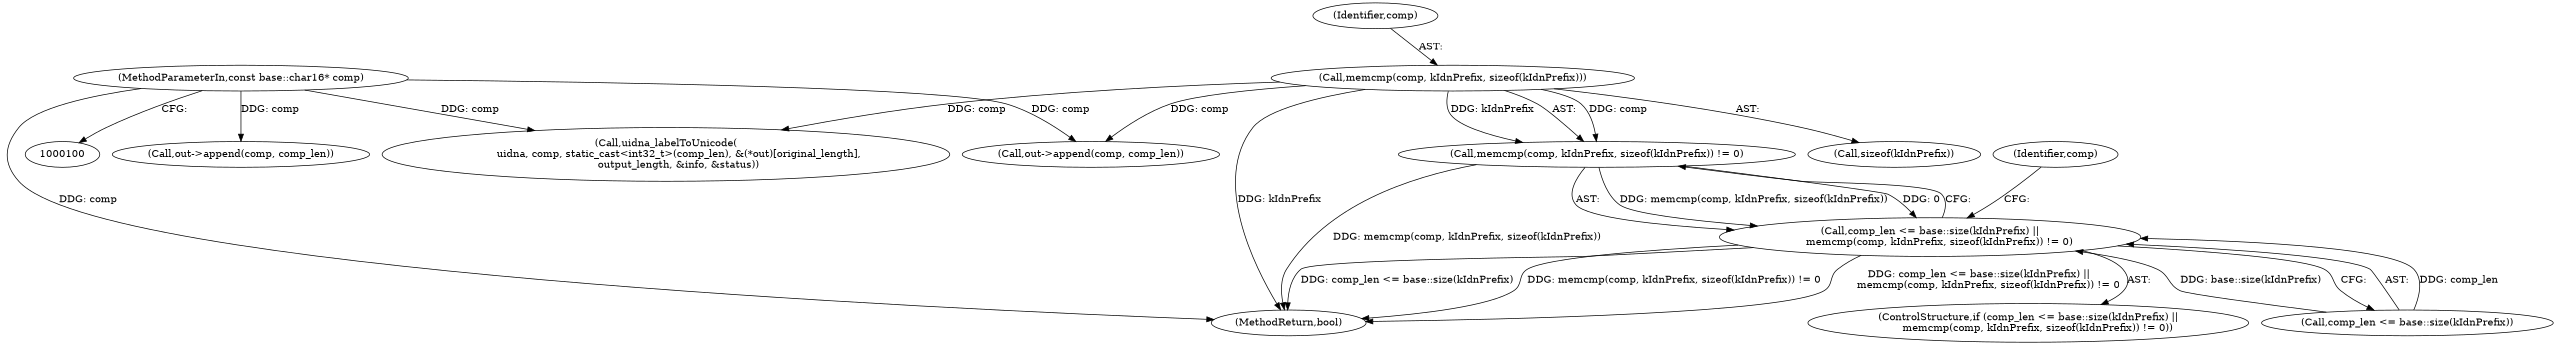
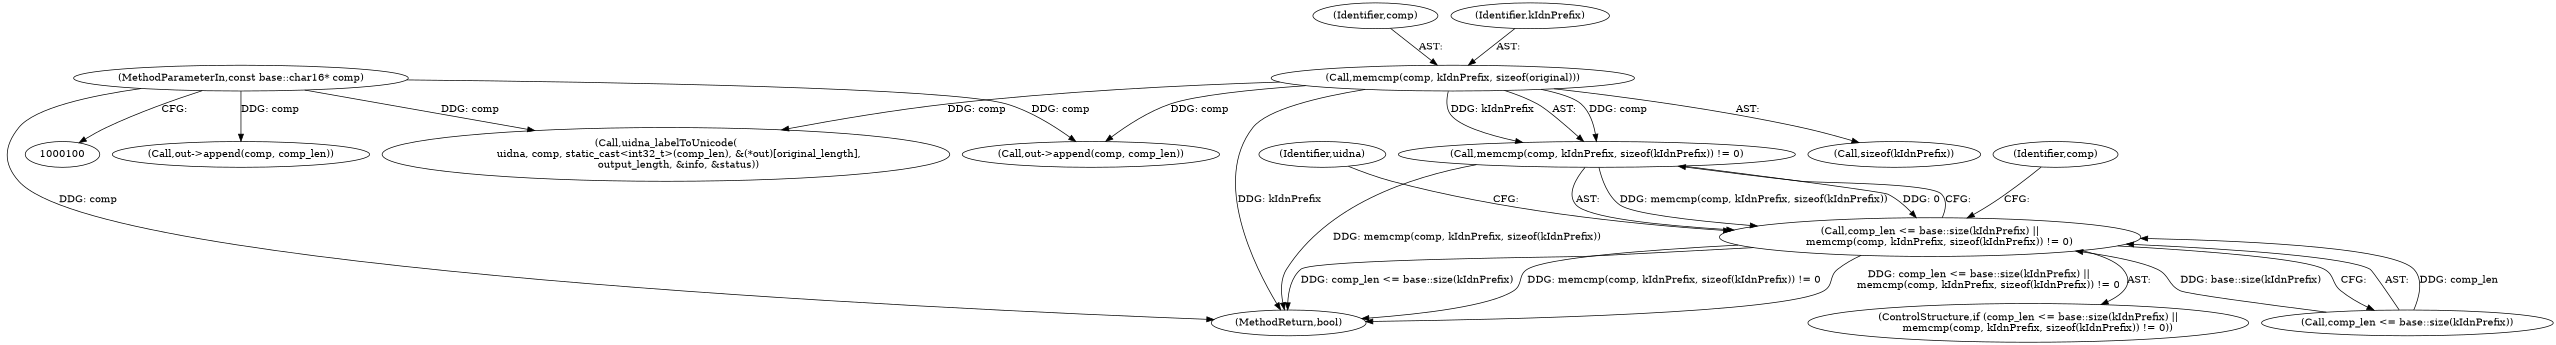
none -> (1530, 16)
(1453, 78) -> (1453, 78)
none -> (1322, 154)
